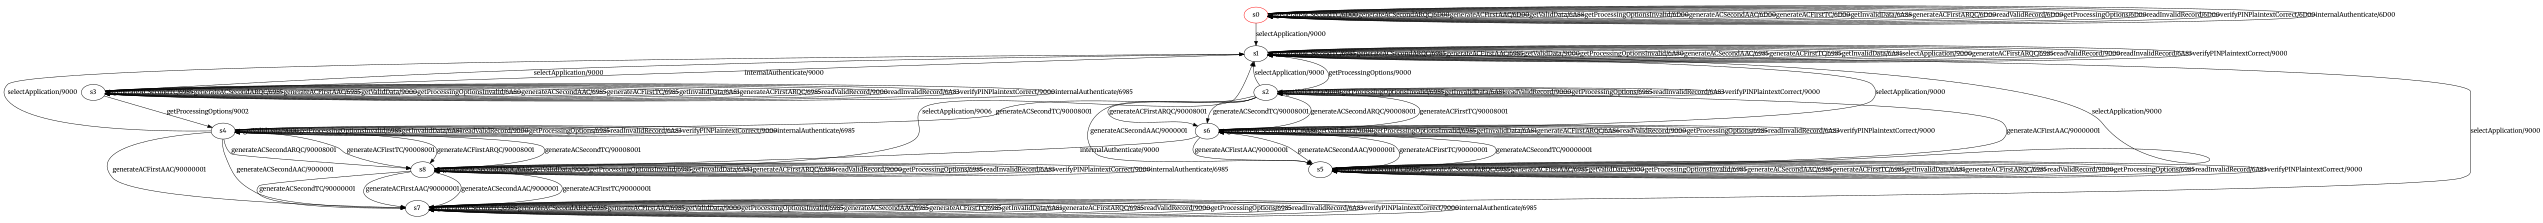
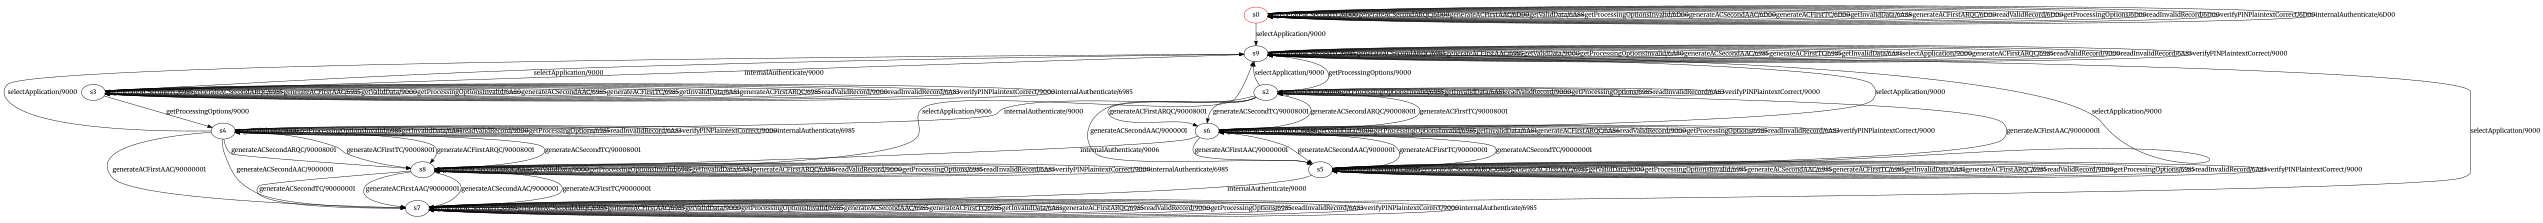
(1256, 54) -> (1256, 54)
(208, 112) -> (208, 112)
(1044, 112) -> (1044, 112)
(1120, 150) -> (1120, 150)
none -> (1027, 196)
